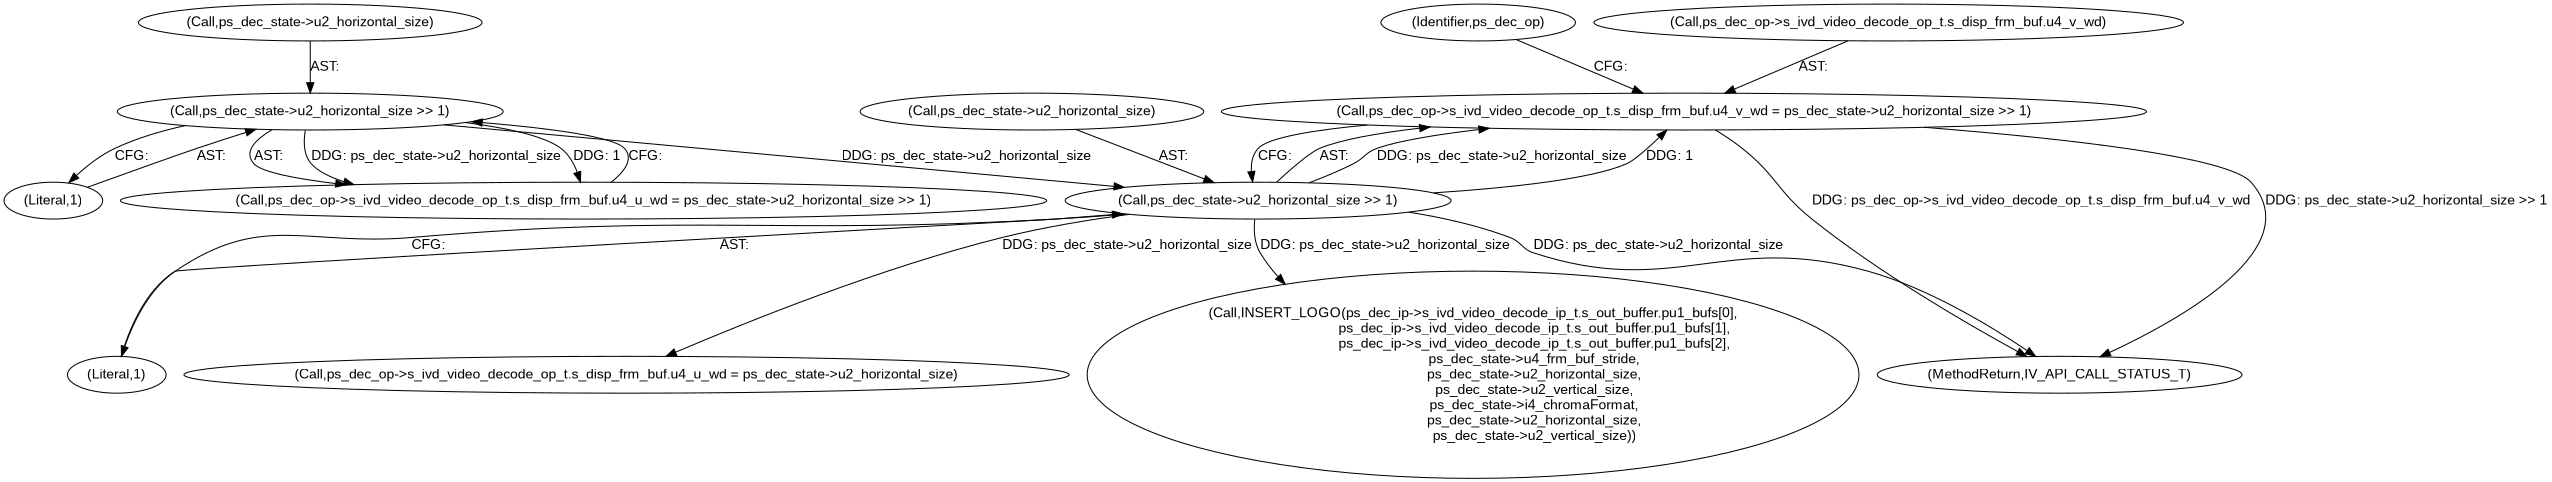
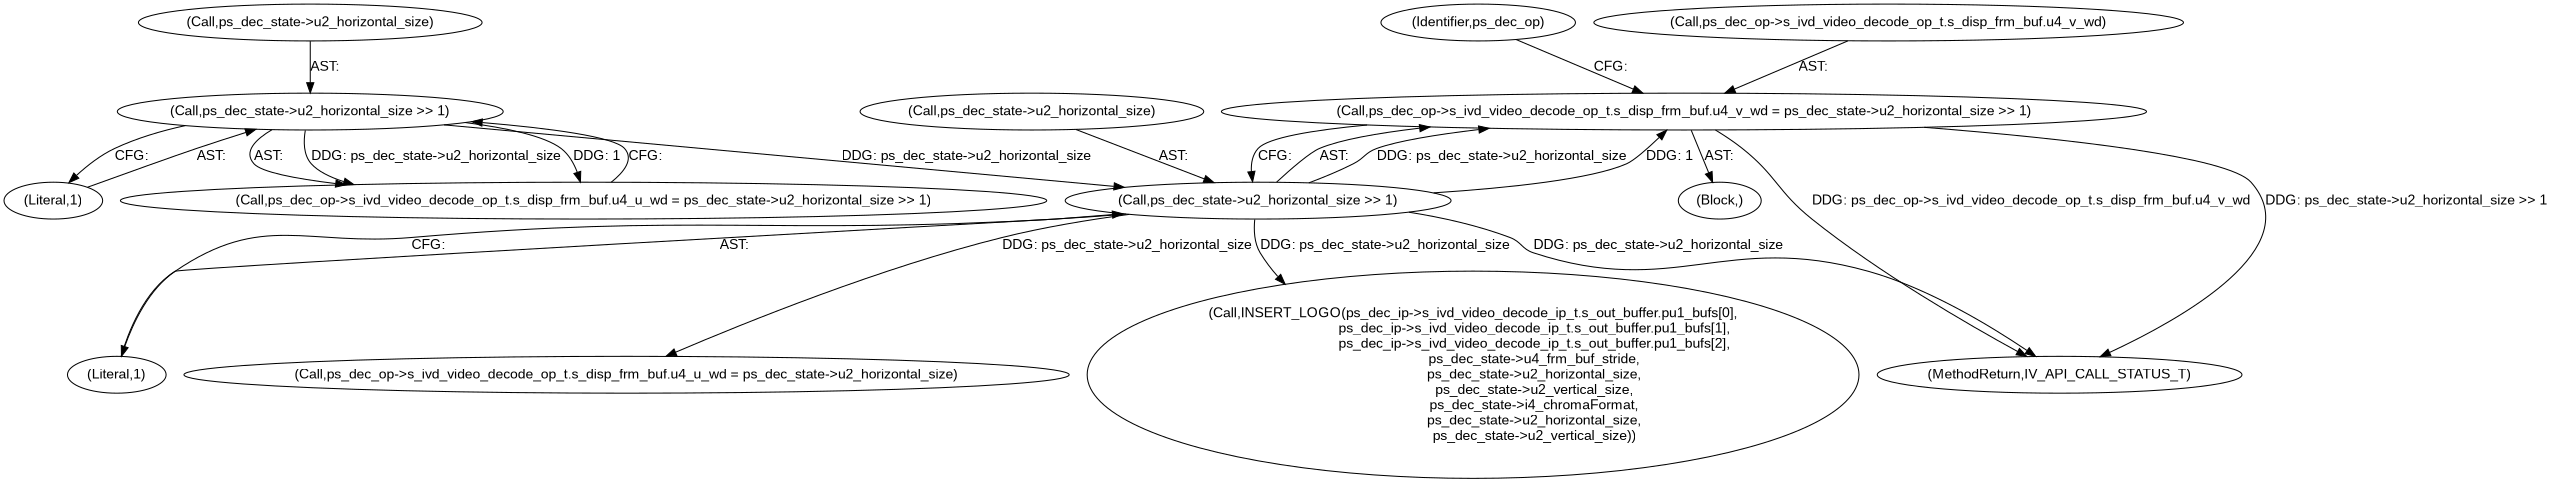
none -> (1720, 201)
